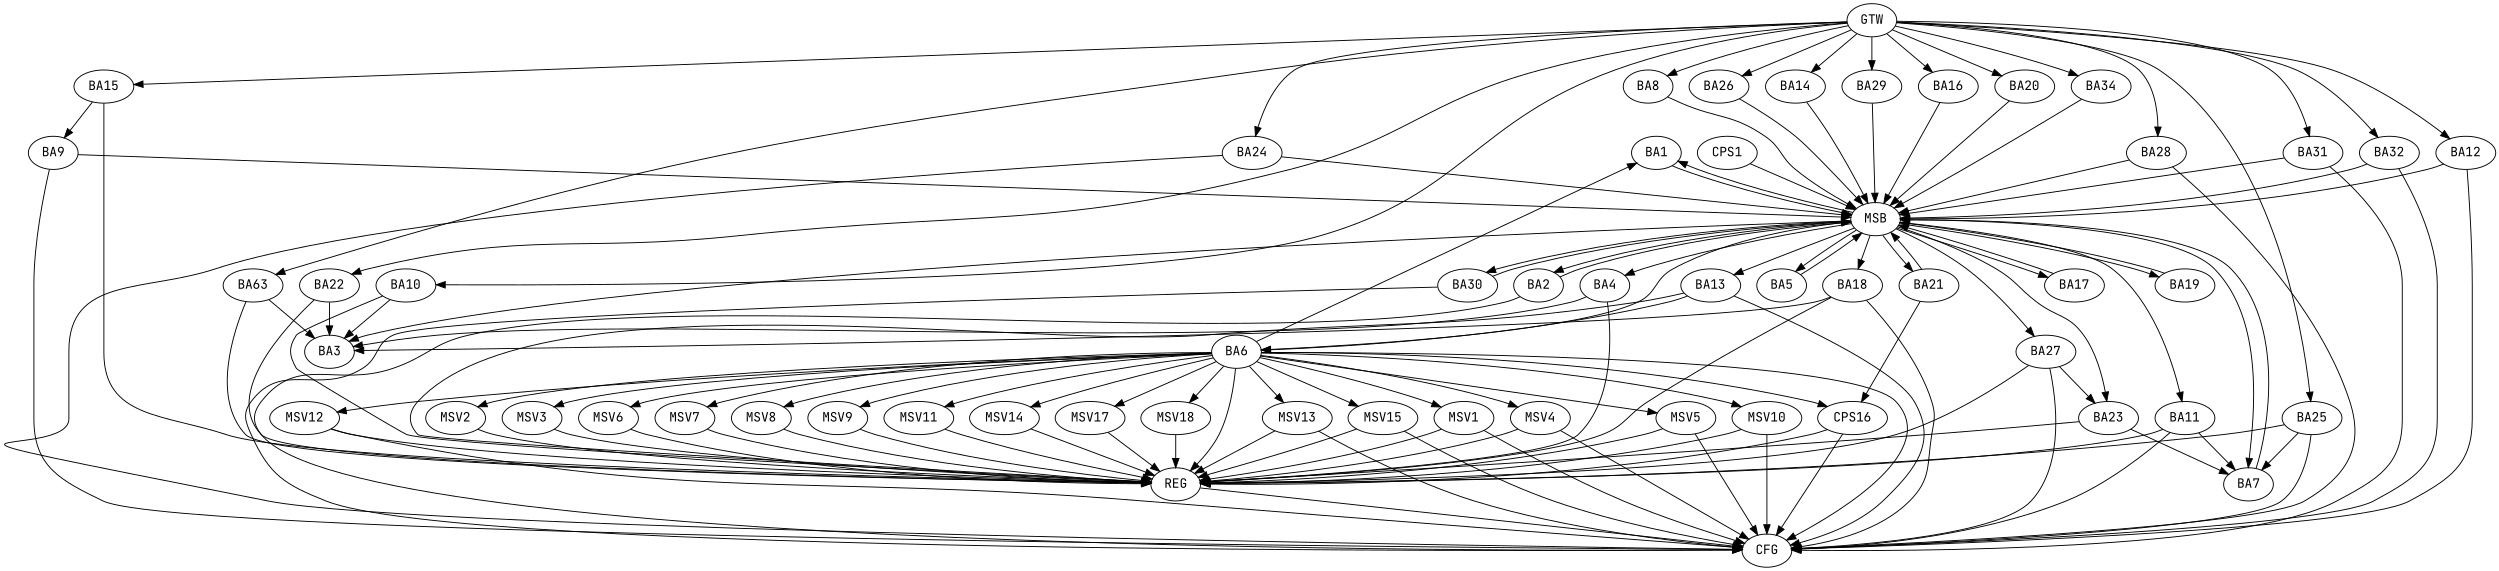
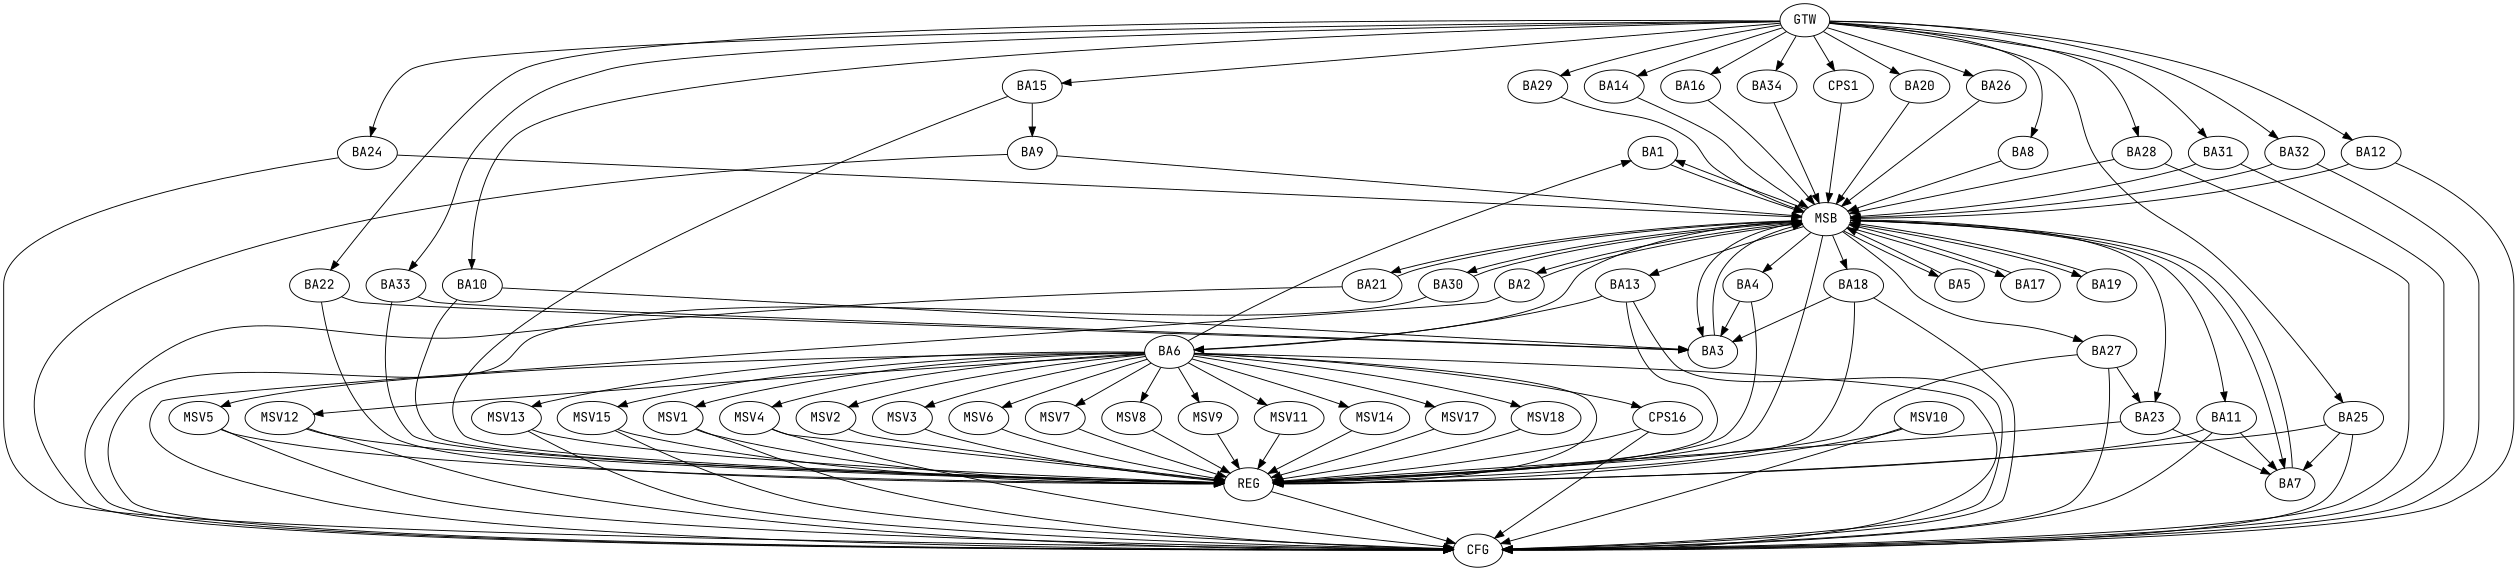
none -> (1822, 49)
none -> (1728, 263)
(253, 285) -> (396, 285)
(1893, 348) -> (97, 489)
(1498, 367) -> none
none -> (1726, 444)
